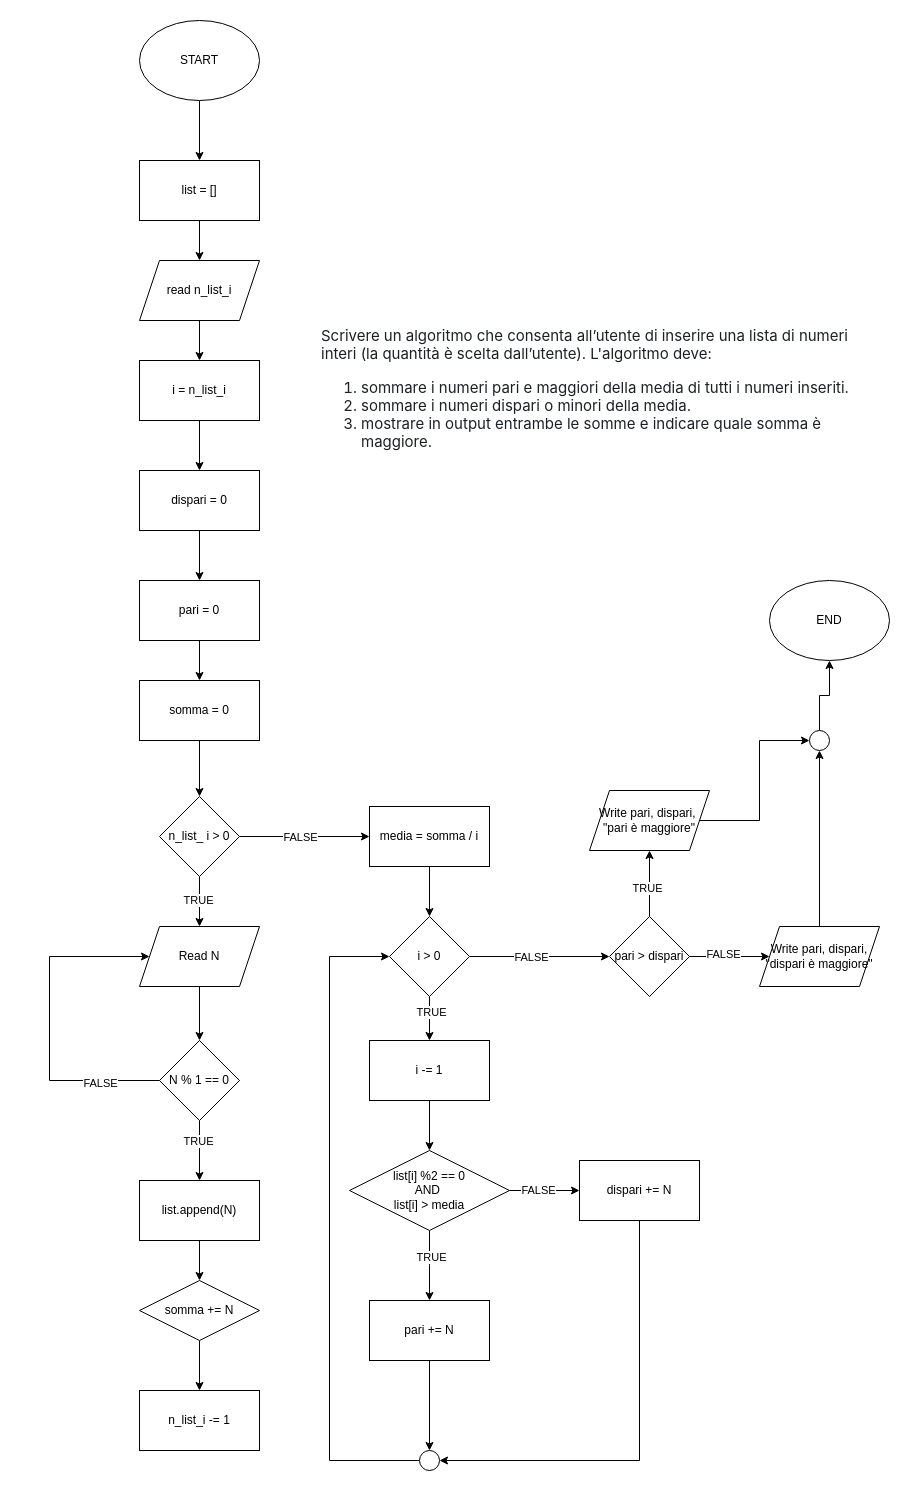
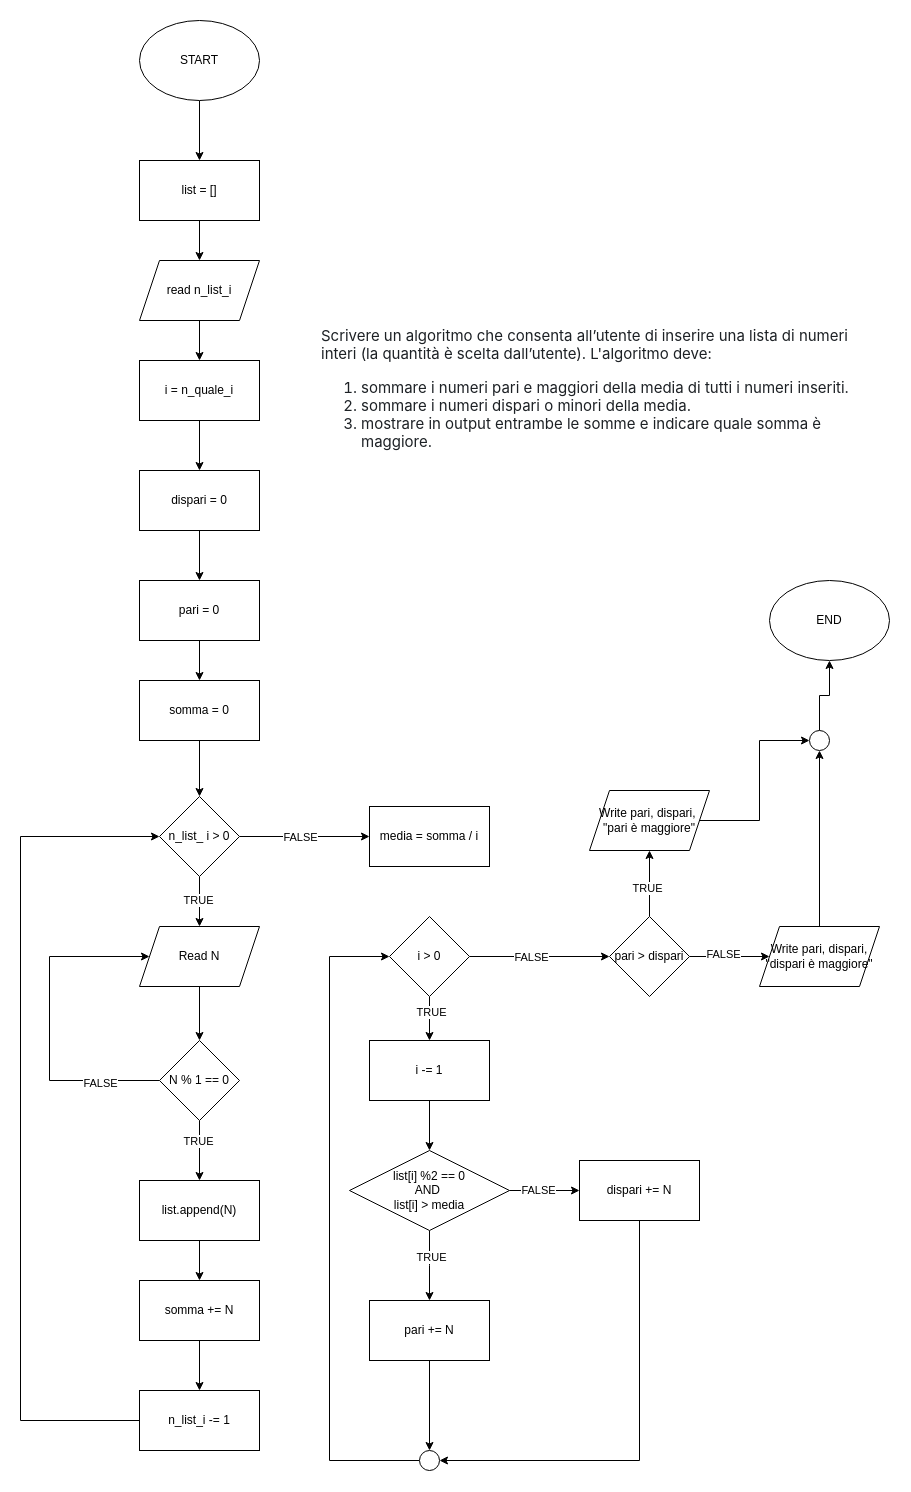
(200, 391) -> (200, 391)
(430, 888) -> none
none -> (21, 1123)
(200, 1311) -> (200, 1311)
